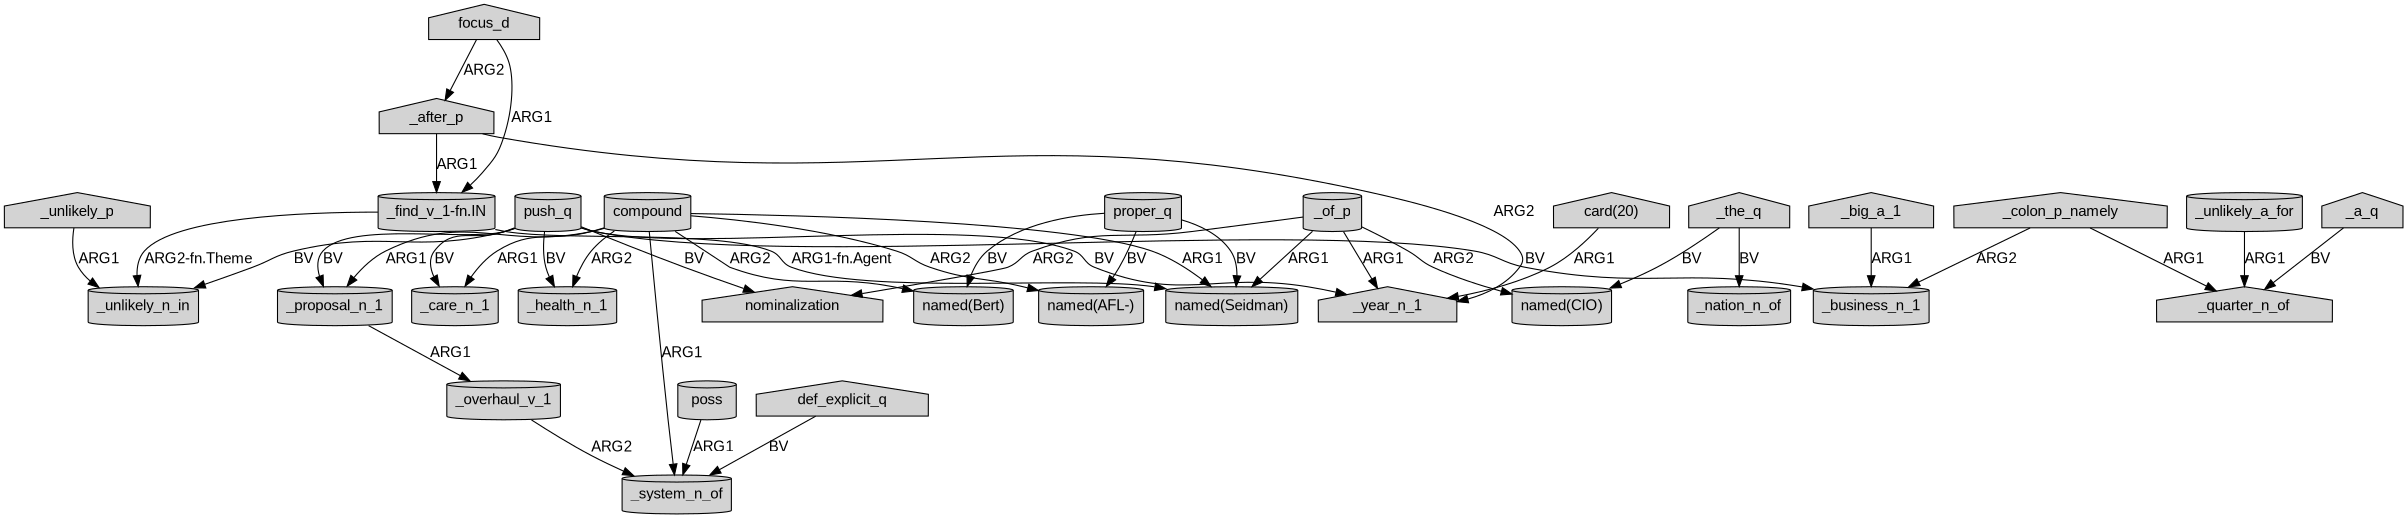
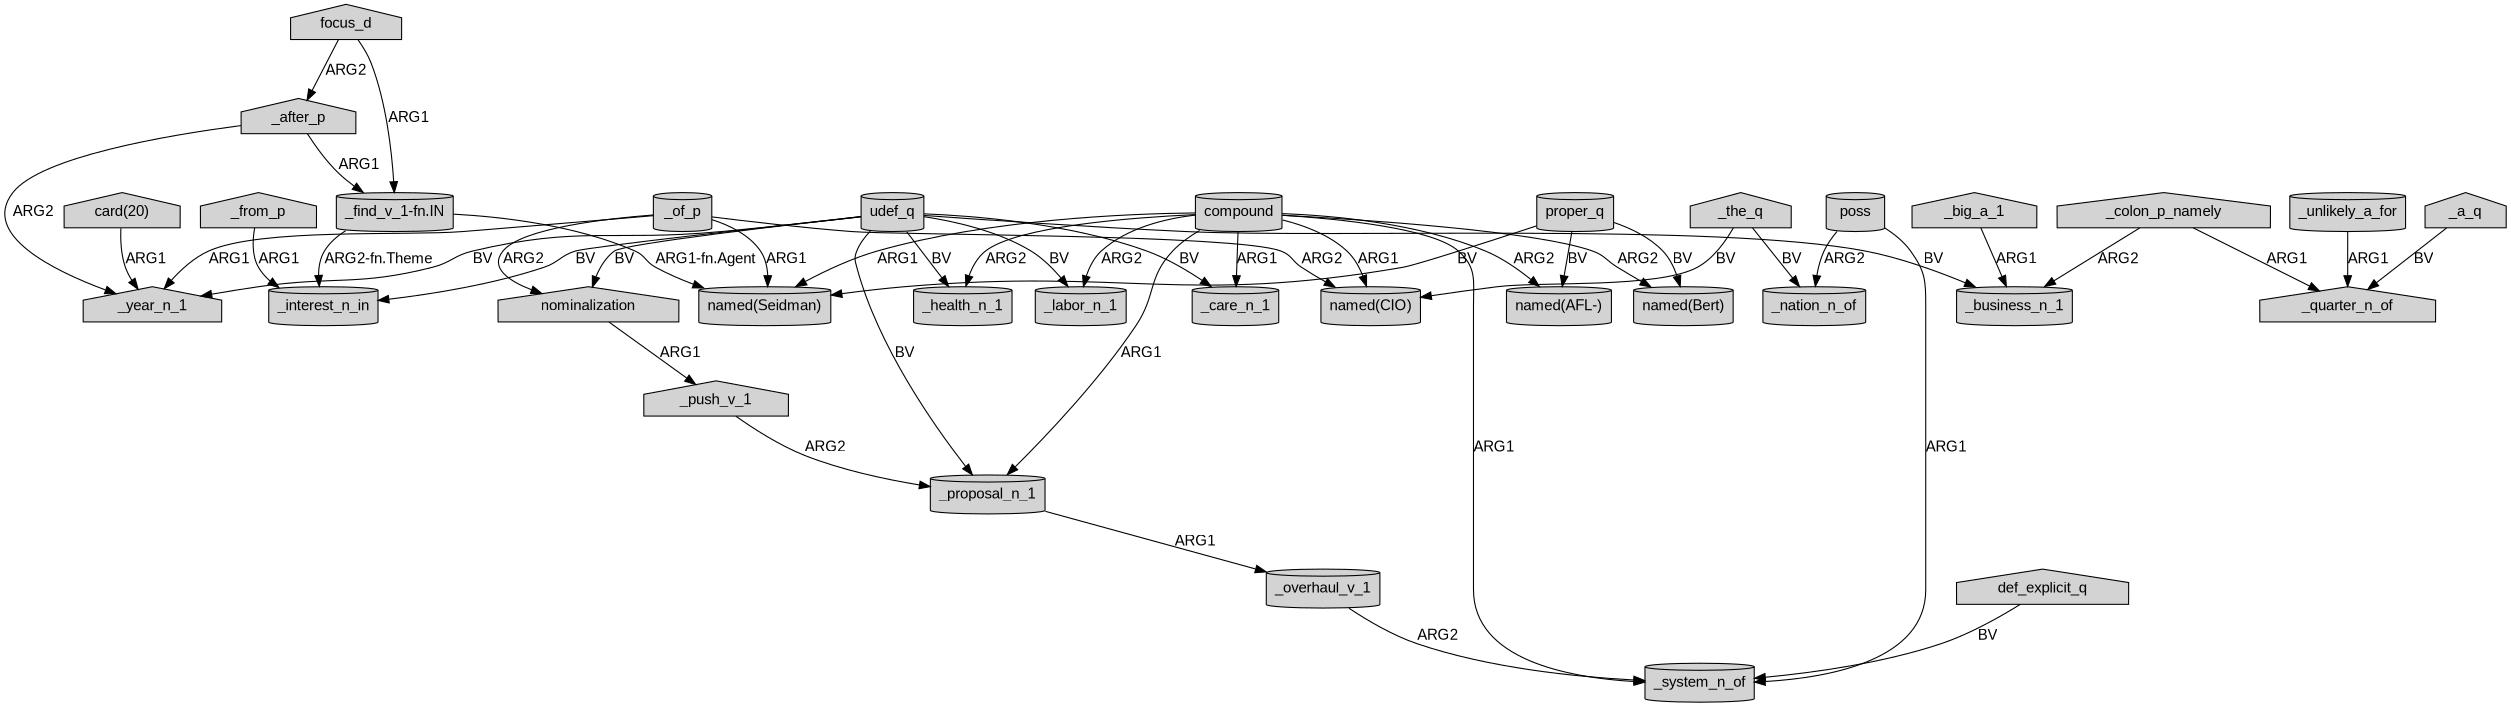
(77, 212) -> (258, 212)
(548, 212) -> (892, 212)
none -> (1334, 241)
none -> (1823, 253)
(143, 306) -> (323, 306)
none -> (1081, 306)
none -> (716, 400)
